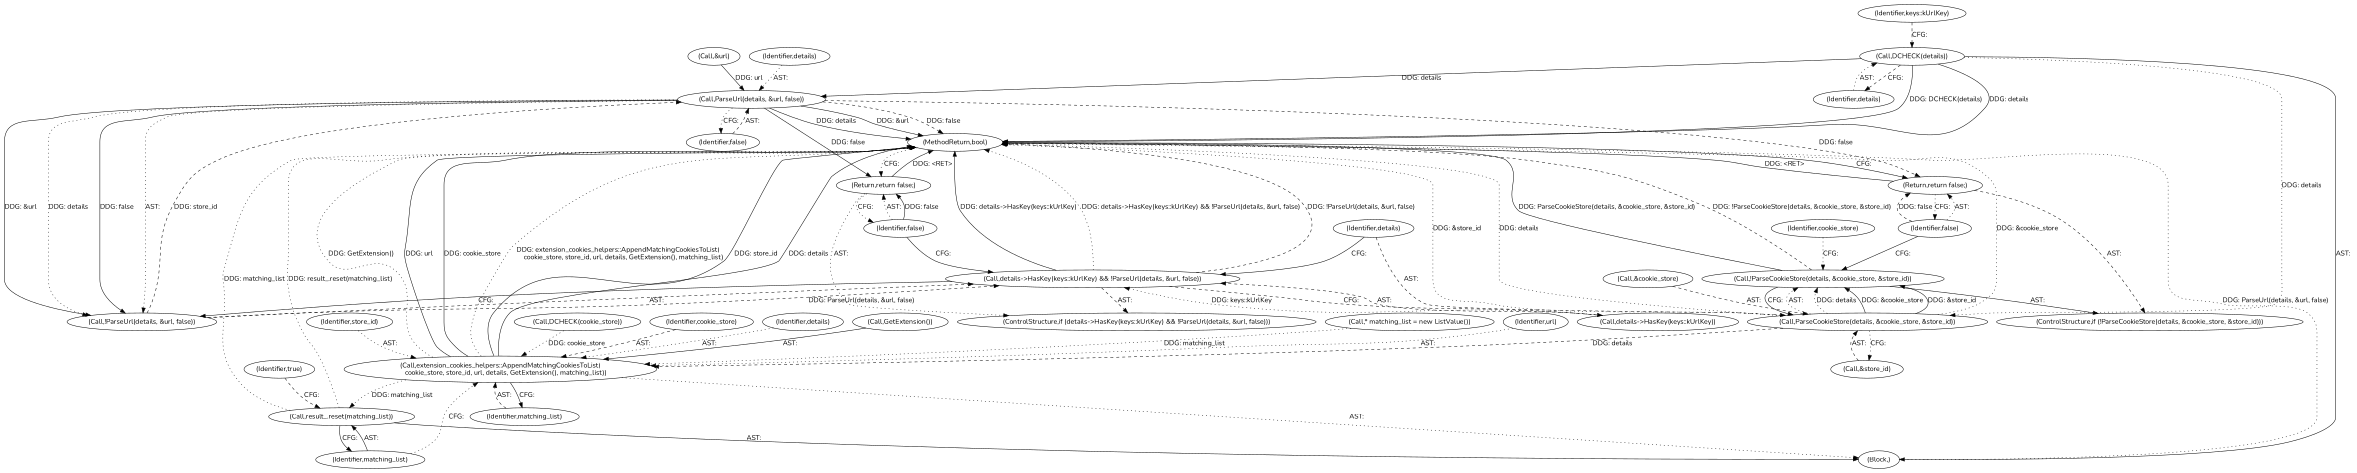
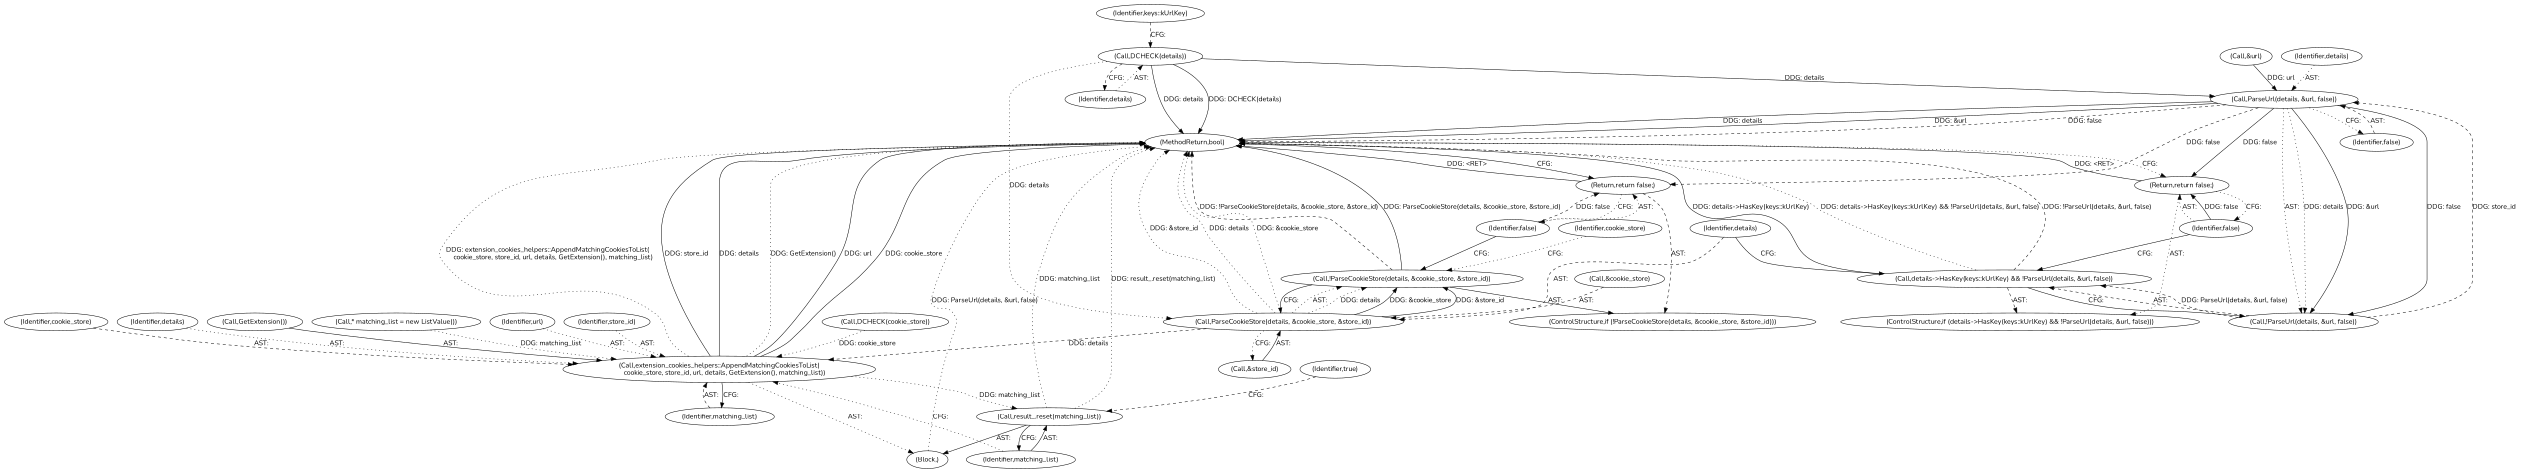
(2336, 289) -> none
(1658, 322) -> none
(1851, 348) -> (1271, 349)
